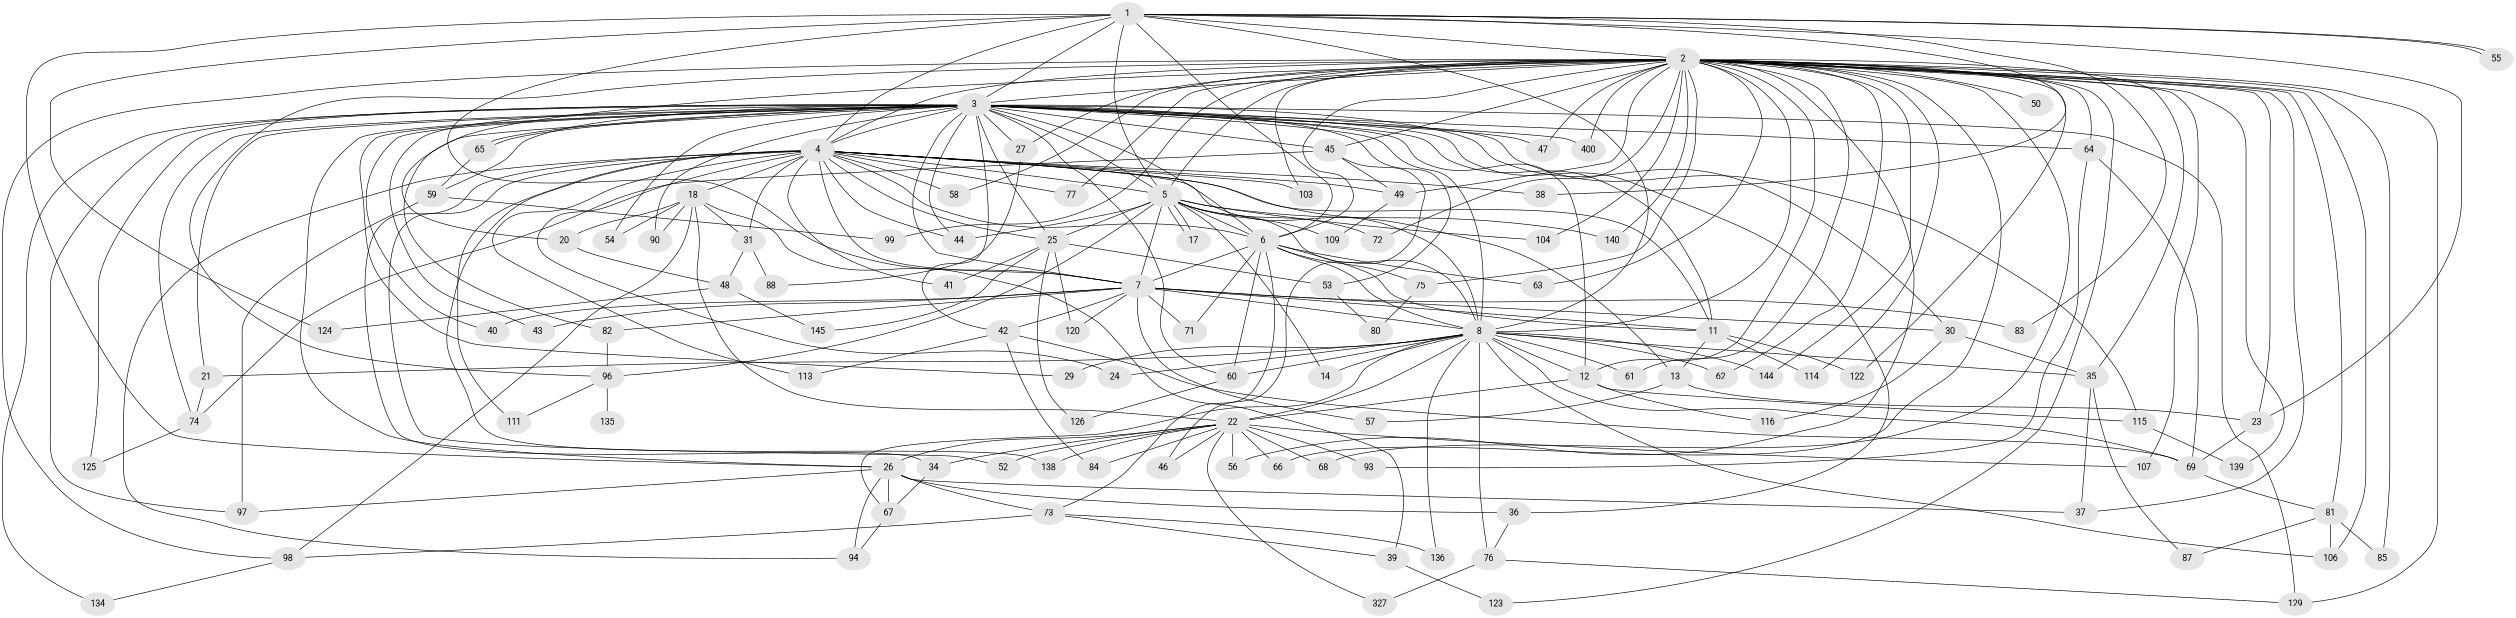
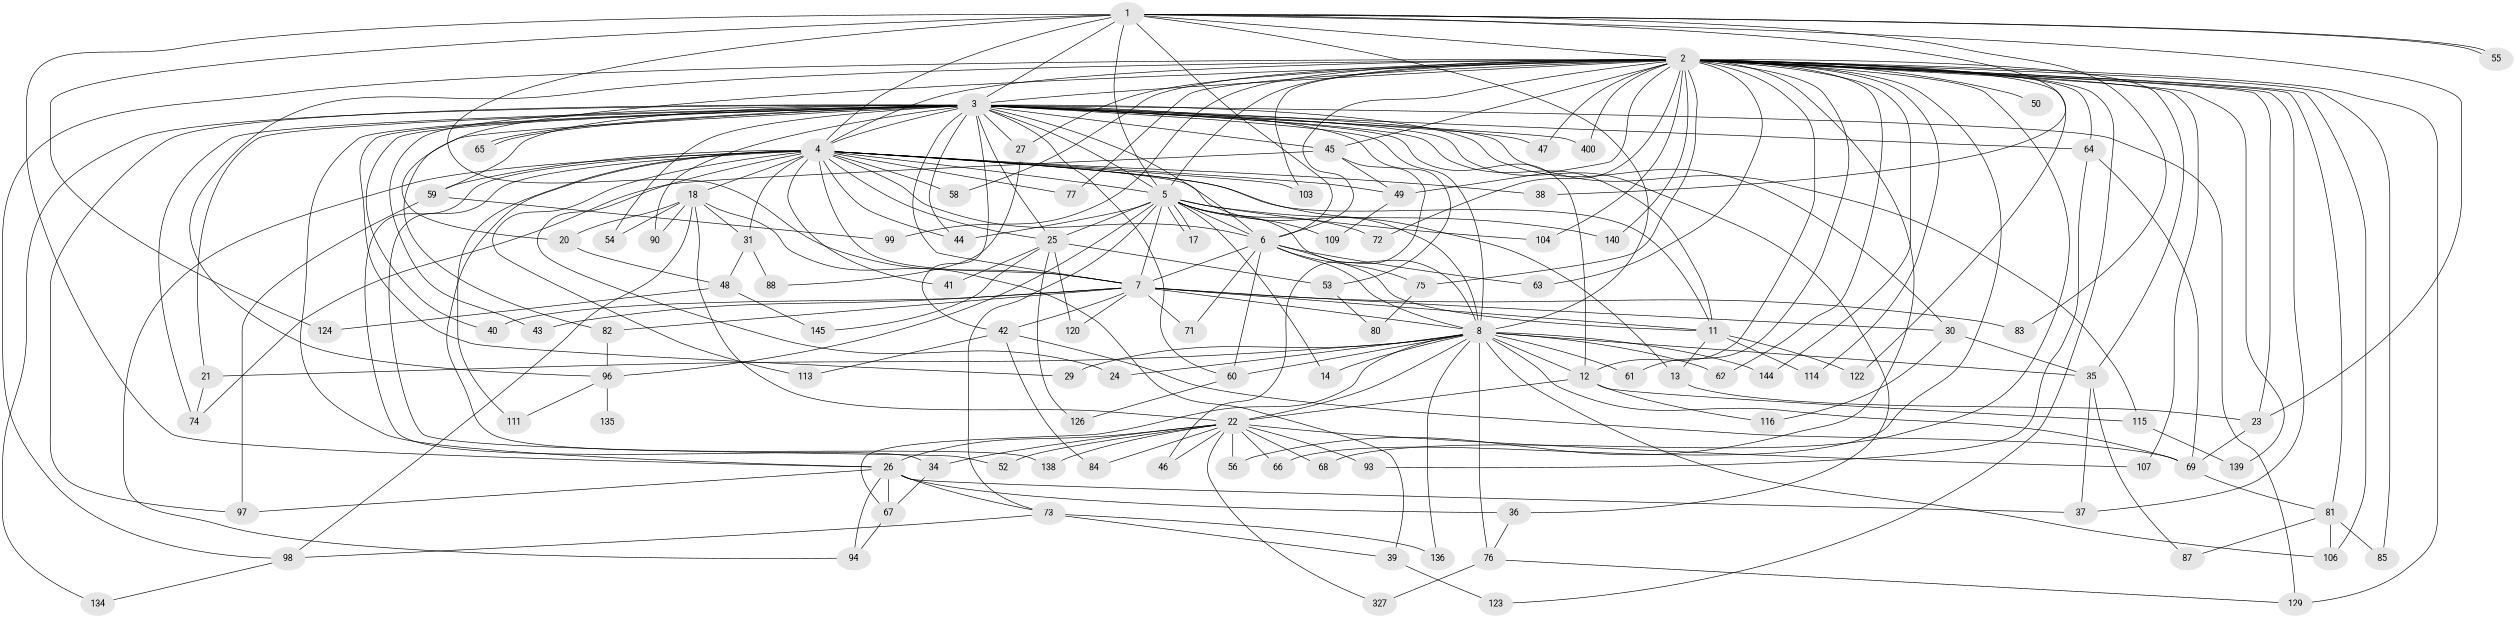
(458, 171) -> (622, 158)
(1755, 271) -> none
(1196, 408) -> (984, 317)
(1370, 422) -> none
(89, 468) -> none
